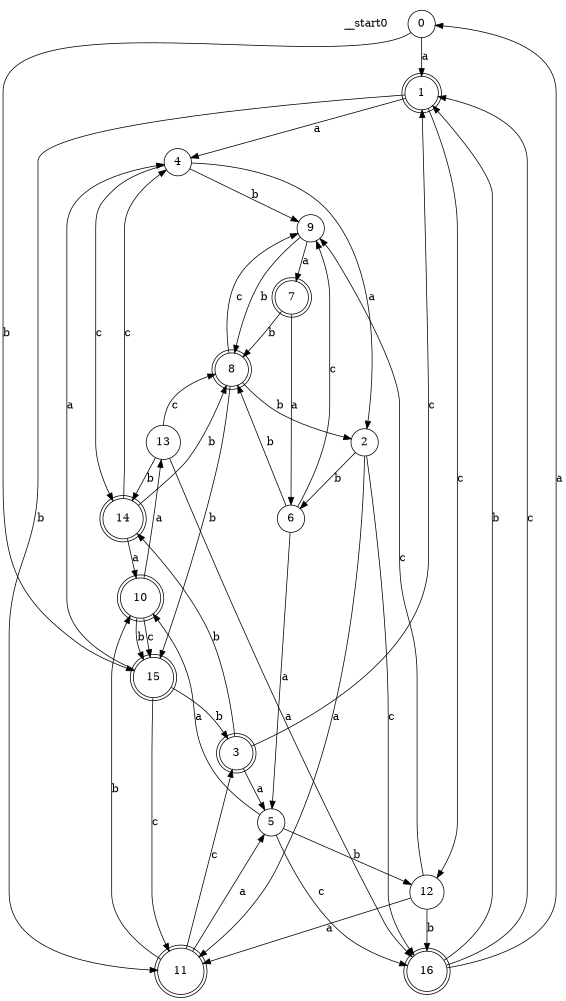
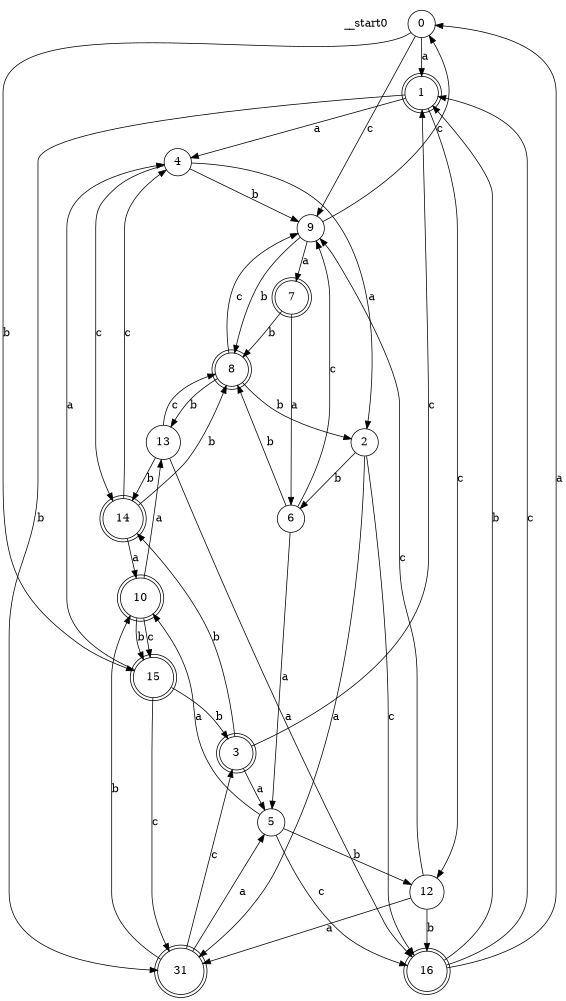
none -> (368, 123)
none -> (418, 150)
(204, 520) -> (193, 397)
(181, 971) -> (181, 971)
